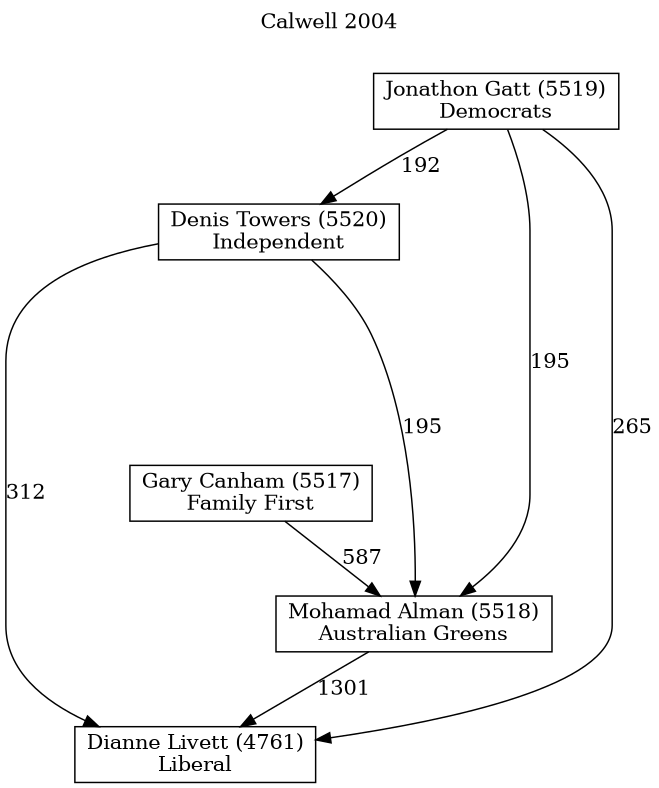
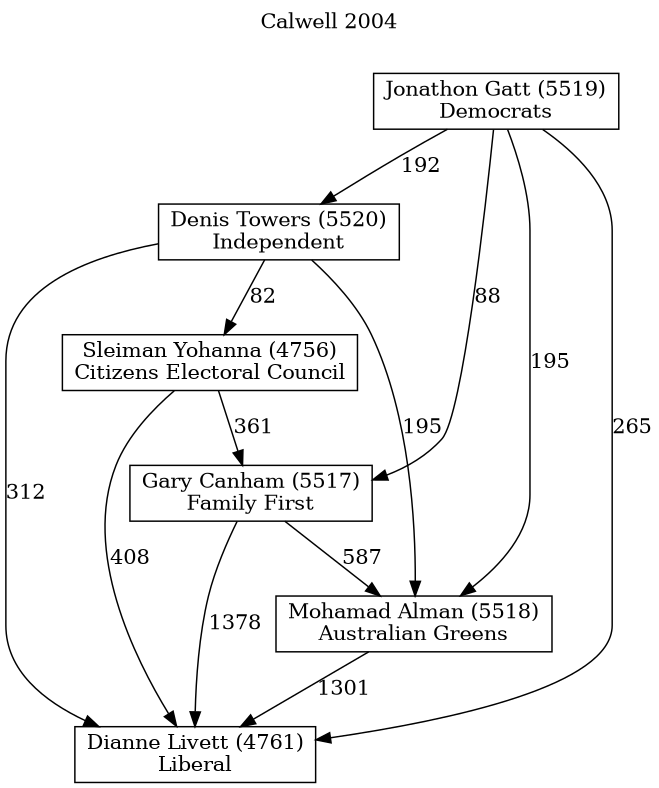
none -> (470, 319)
none -> (210, 363)
none -> (205, 614)
